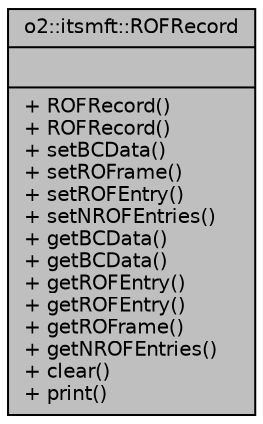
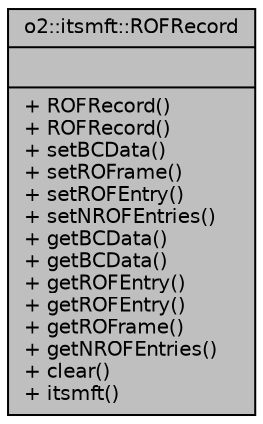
(66, 394) -> (72, 394)
